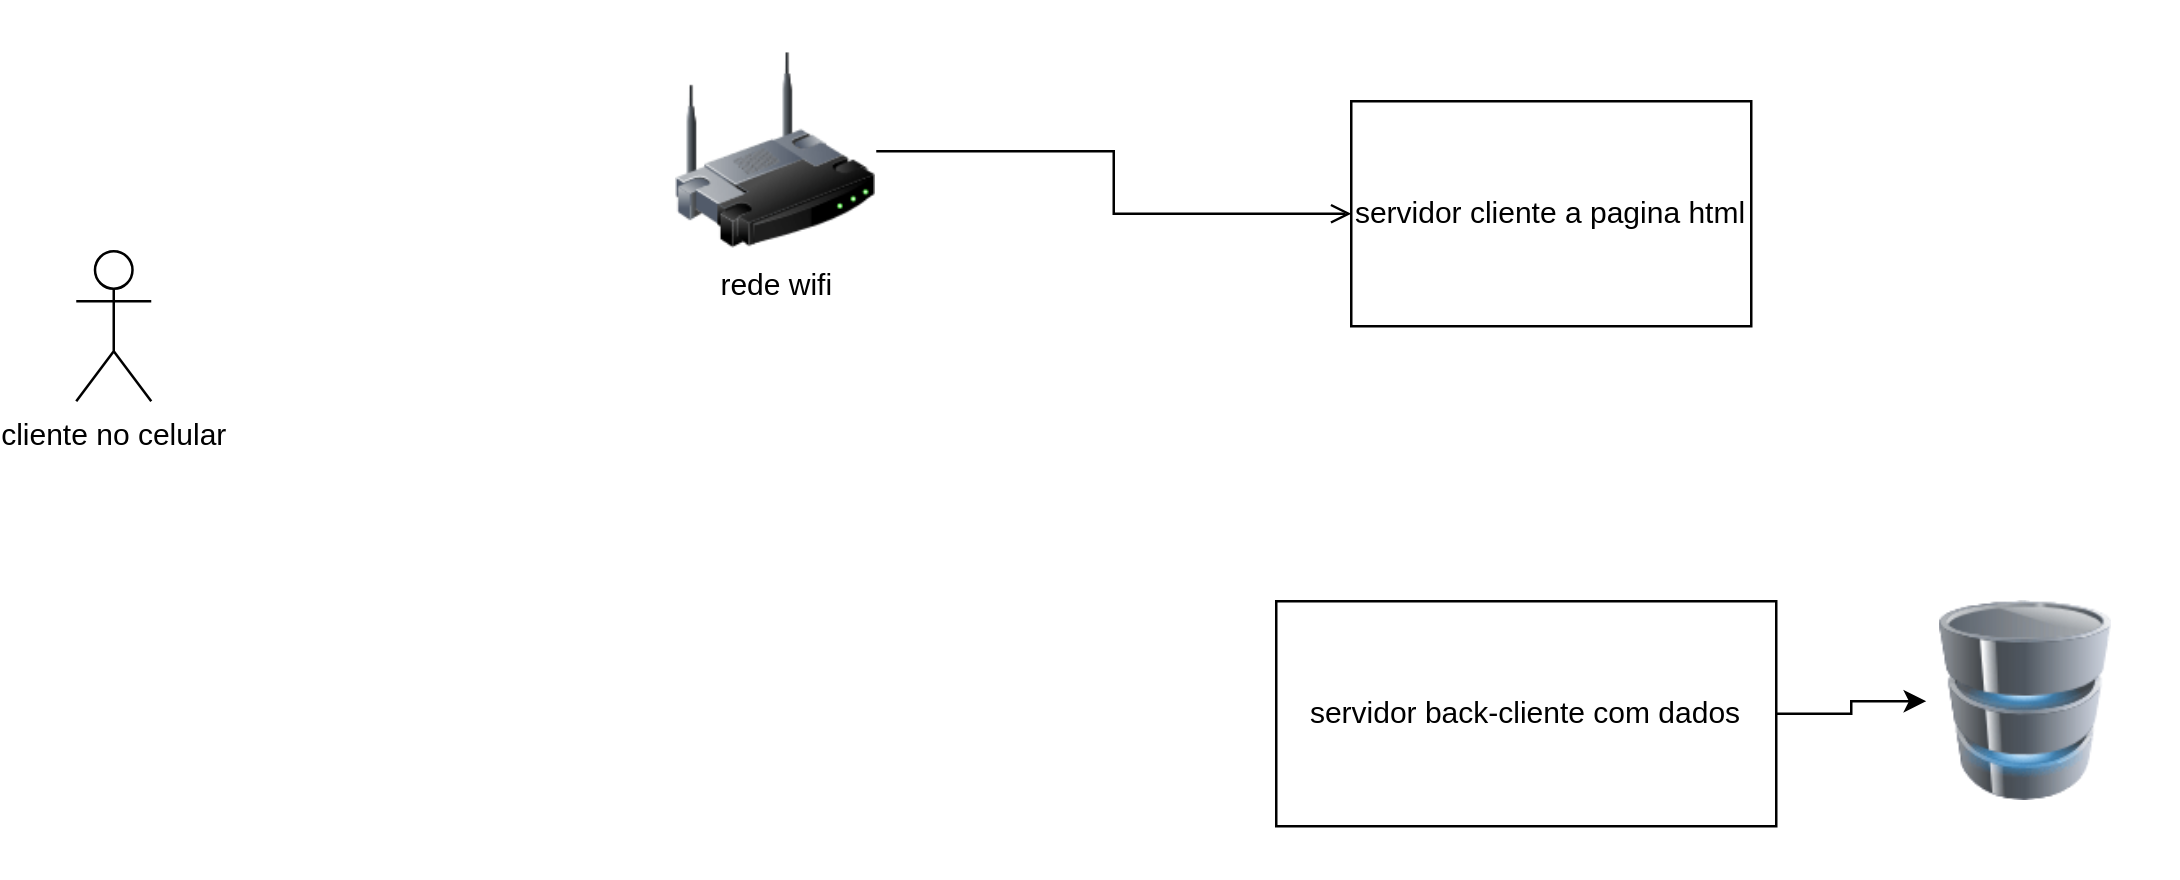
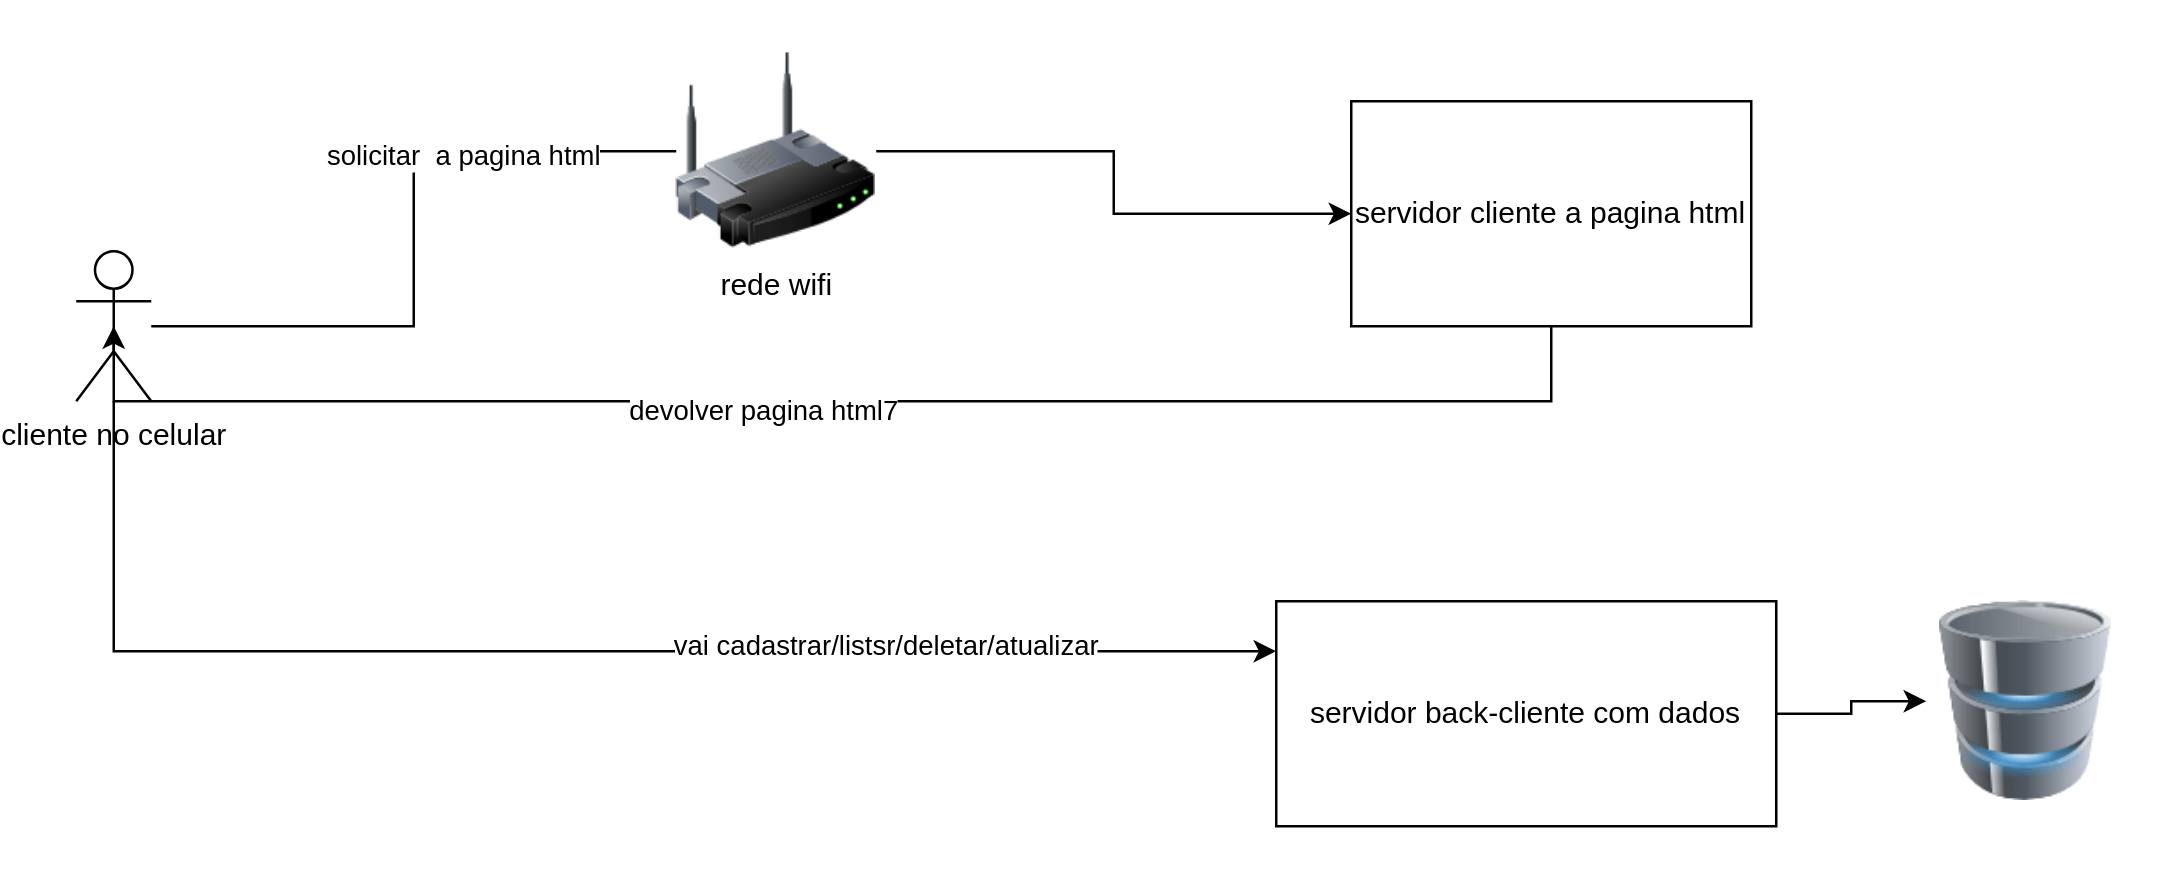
(1337, 214) -> (1333, 214)
none -> (374, 326)
none -> (1252, 401)
none -> (288, 651)
